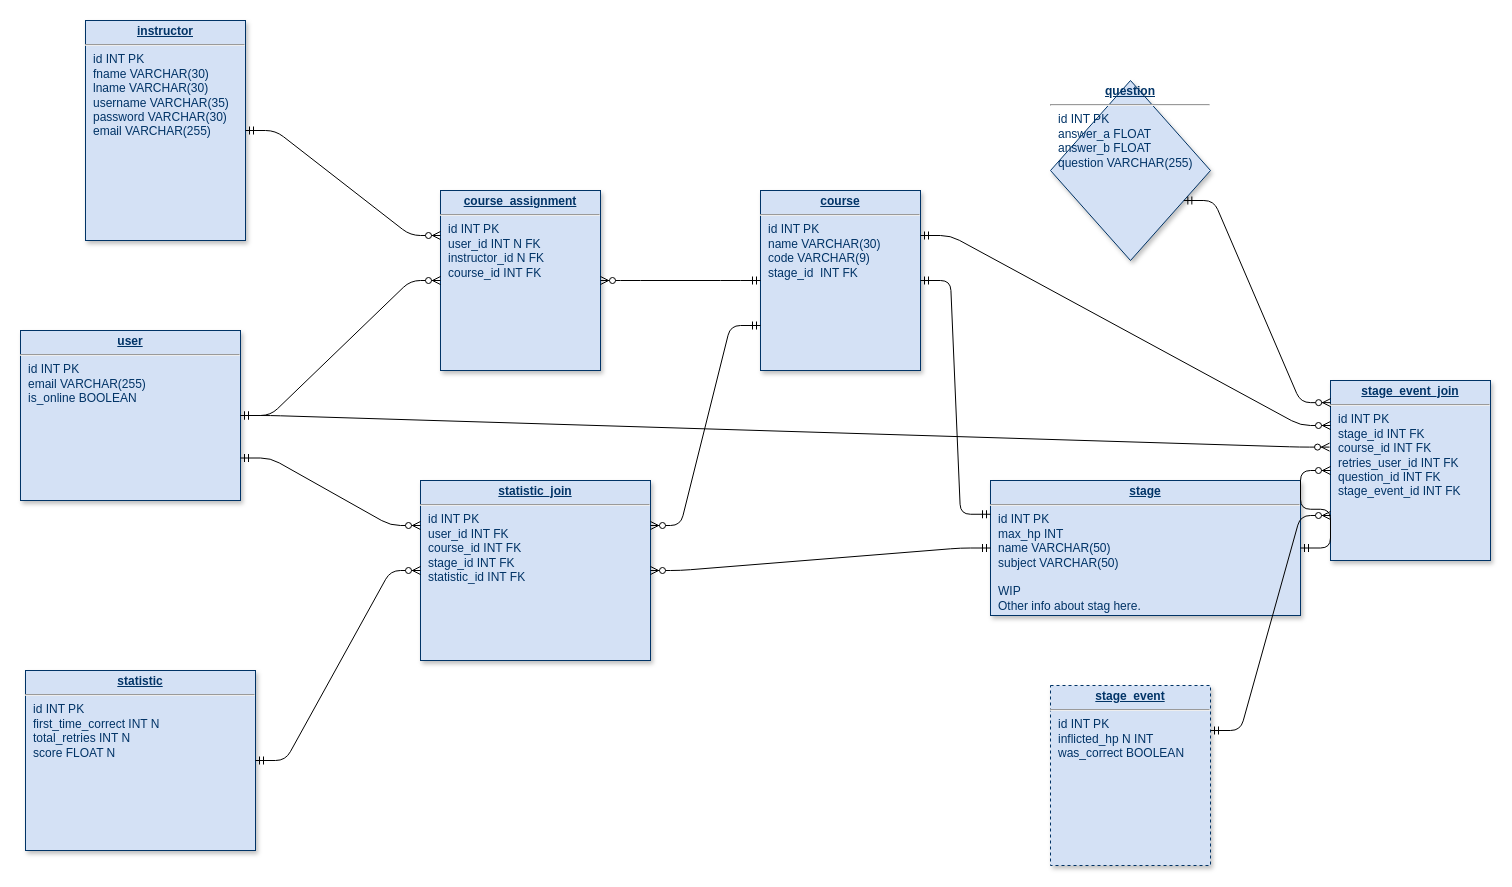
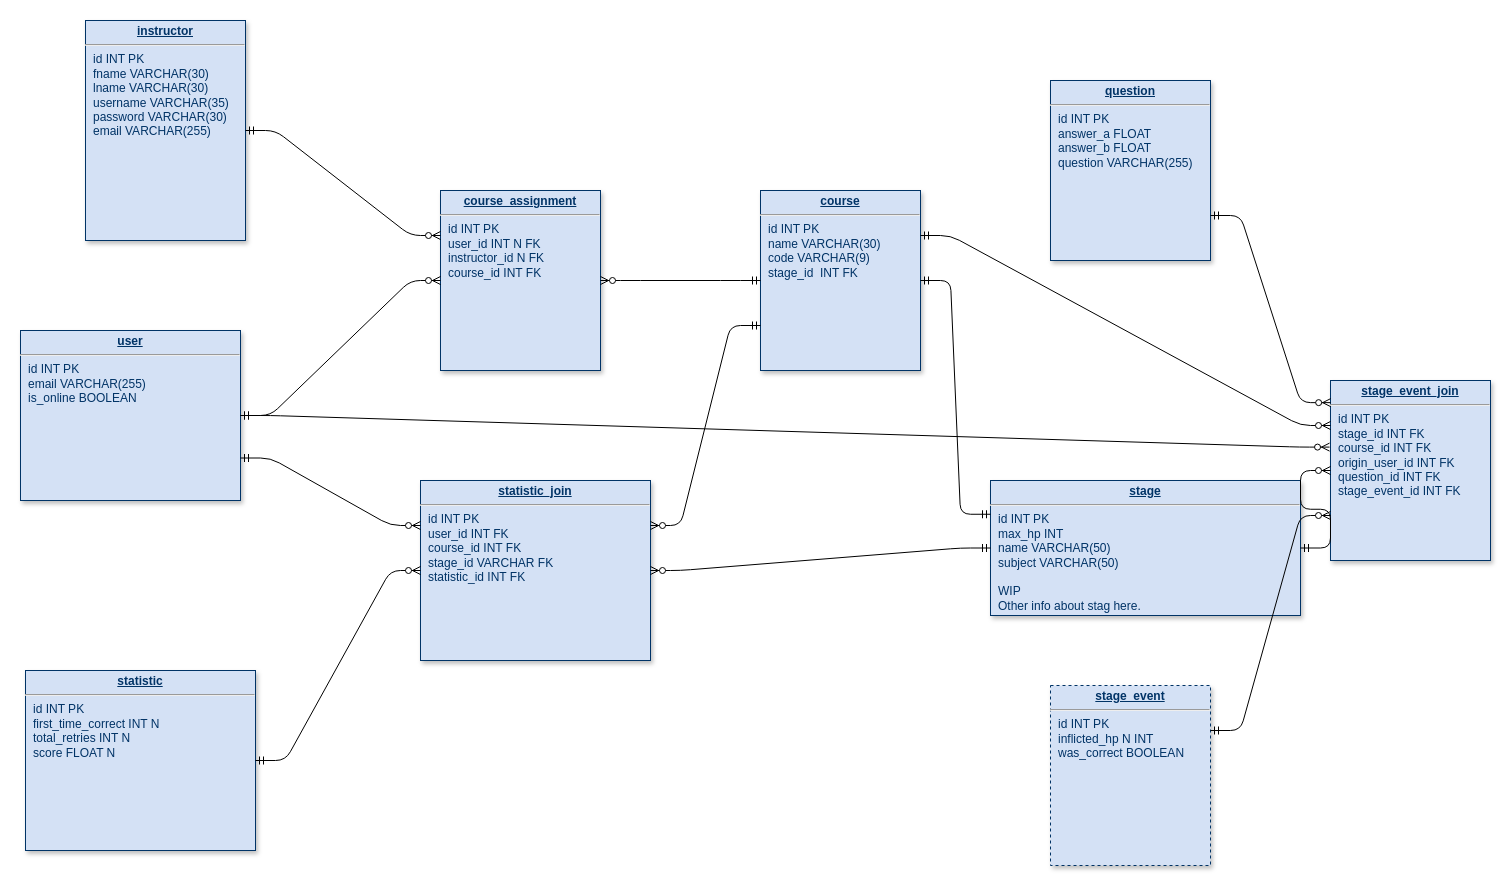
(1131, 171) -> (1131, 171)
(1398, 431) -> (1396, 431)
(477, 524) -> (480, 524)
